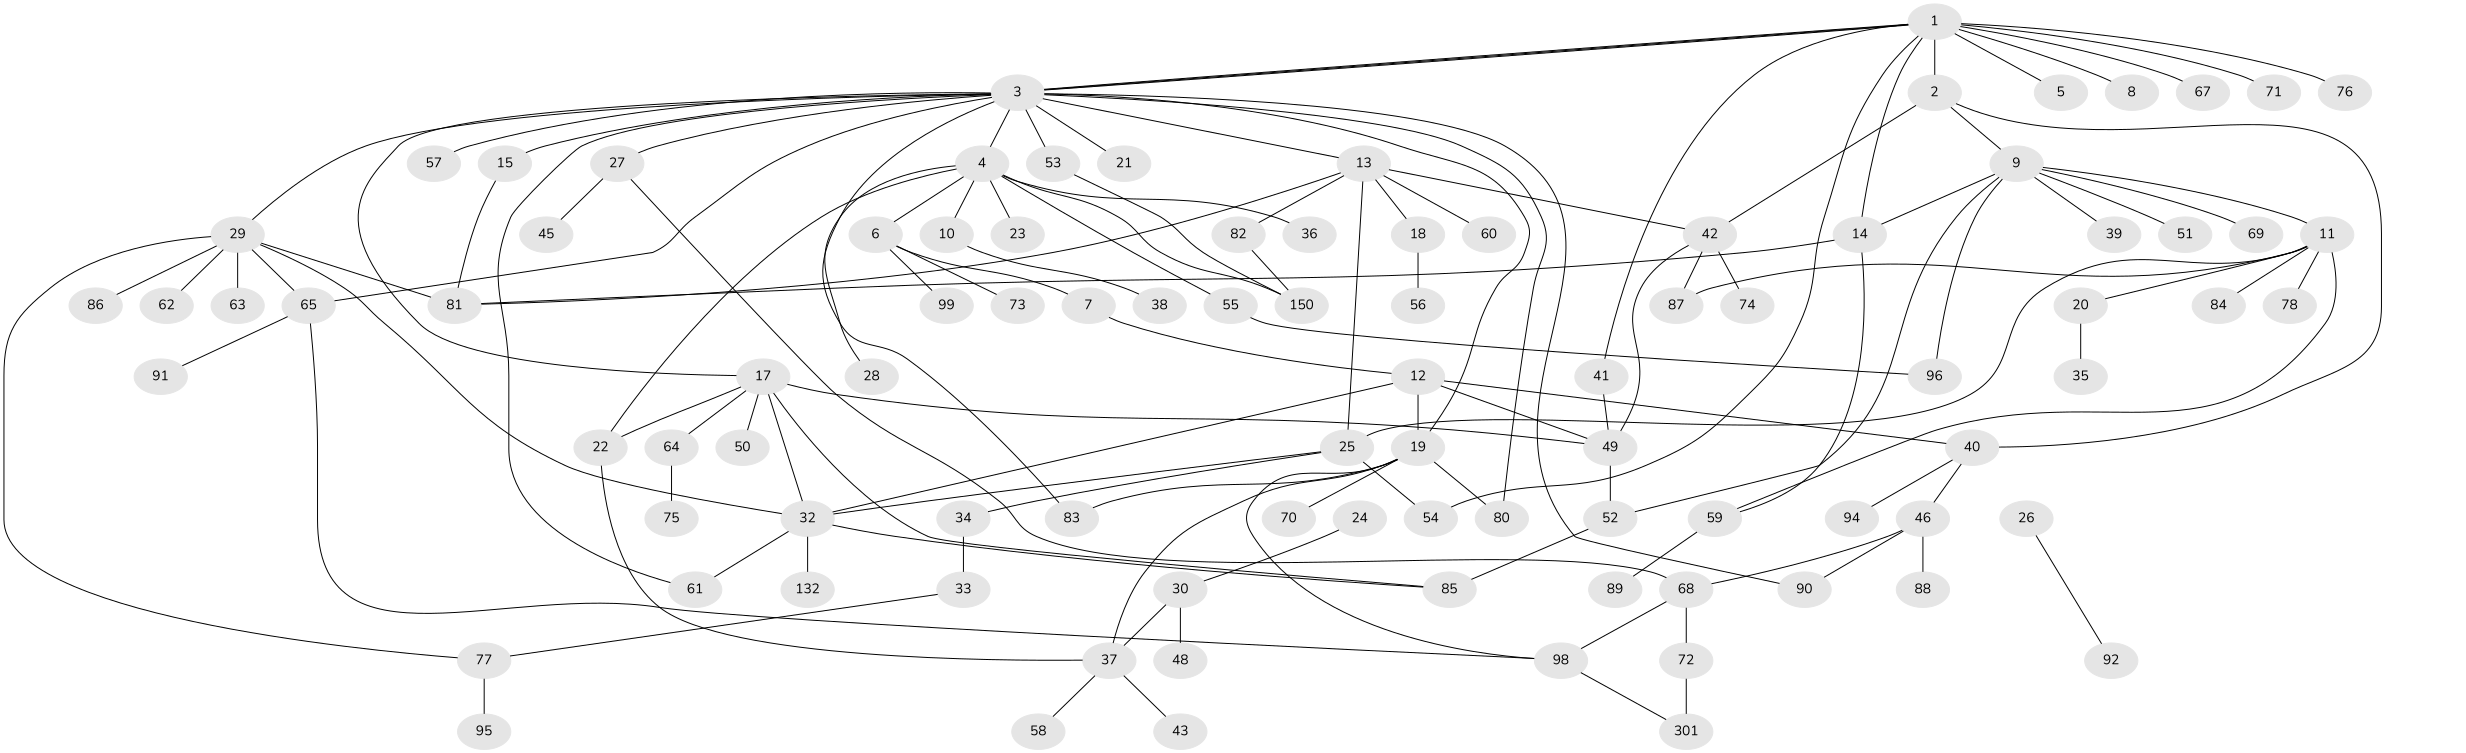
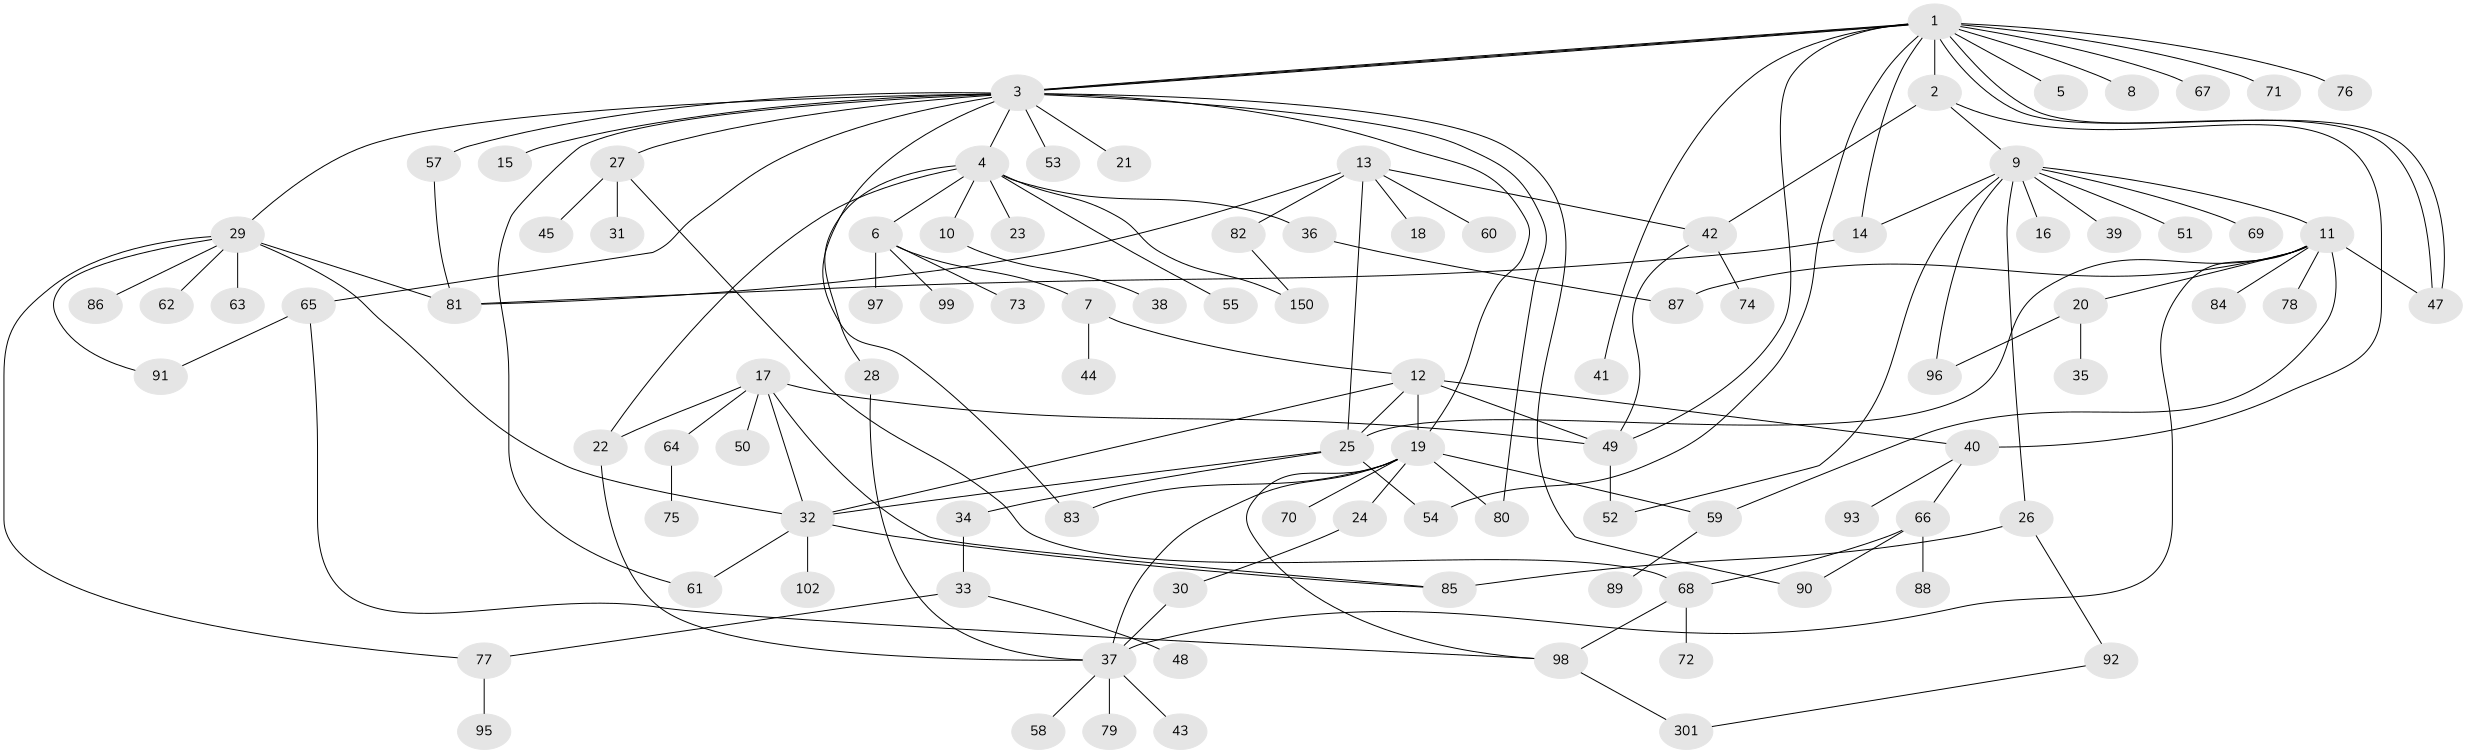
(1191, 128) -> none
(402, 145) -> none
(1179, 232) -> none
(473, 233) -> (438, 235)
none -> (617, 235)
none -> (2043, 235)
(273, 270) -> (57, 293)
(1693, 270) -> (1516, 278)
none -> (876, 306)
(1418, 306) -> none
none -> (2436, 306)
none -> (2013, 349)
(1578, 353) -> (2000, 345)
none -> (1089, 377)
(1849, 409) -> (1554, 480)
none -> (1383, 412)
(1606, 412) -> (1788, 229)
none -> (1393, 478)
(1852, 519) -> (1852, 519)
(1923, 519) -> (1923, 519)
(1530, 554) -> (1740, 559)
none -> (910, 584)
(808, 590) -> (808, 590)
none -> (1857, 624)
(1180, 625) -> (1075, 620)
(1686, 696) -> (1899, 696)
none -> (1109, 732)
